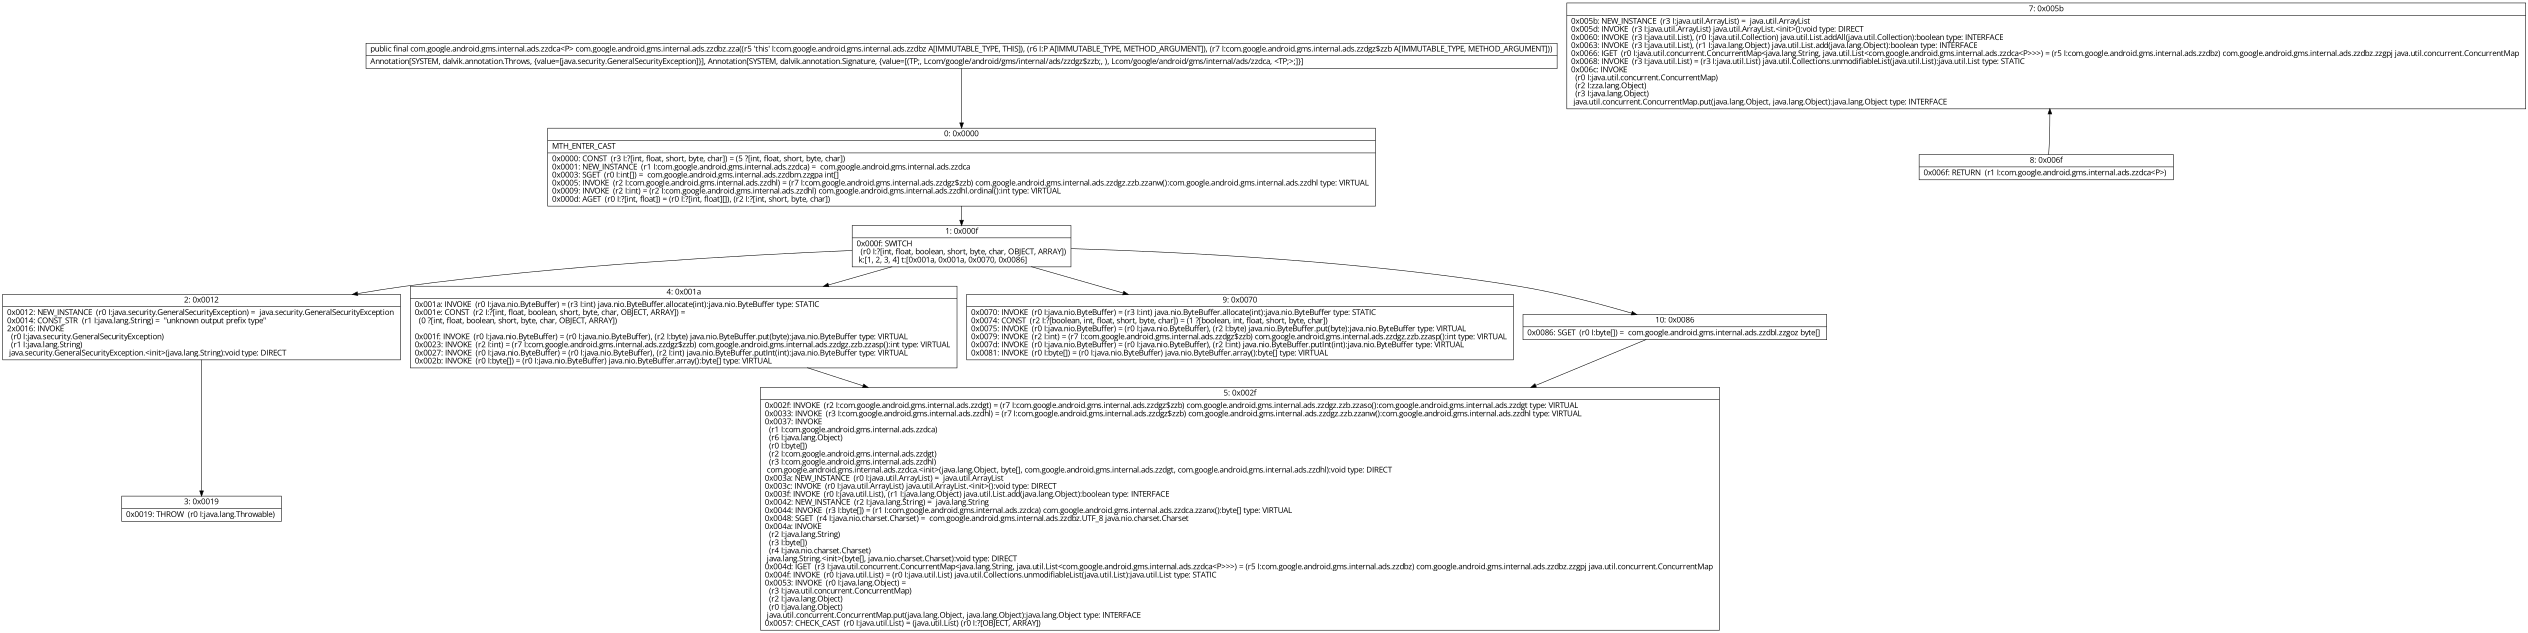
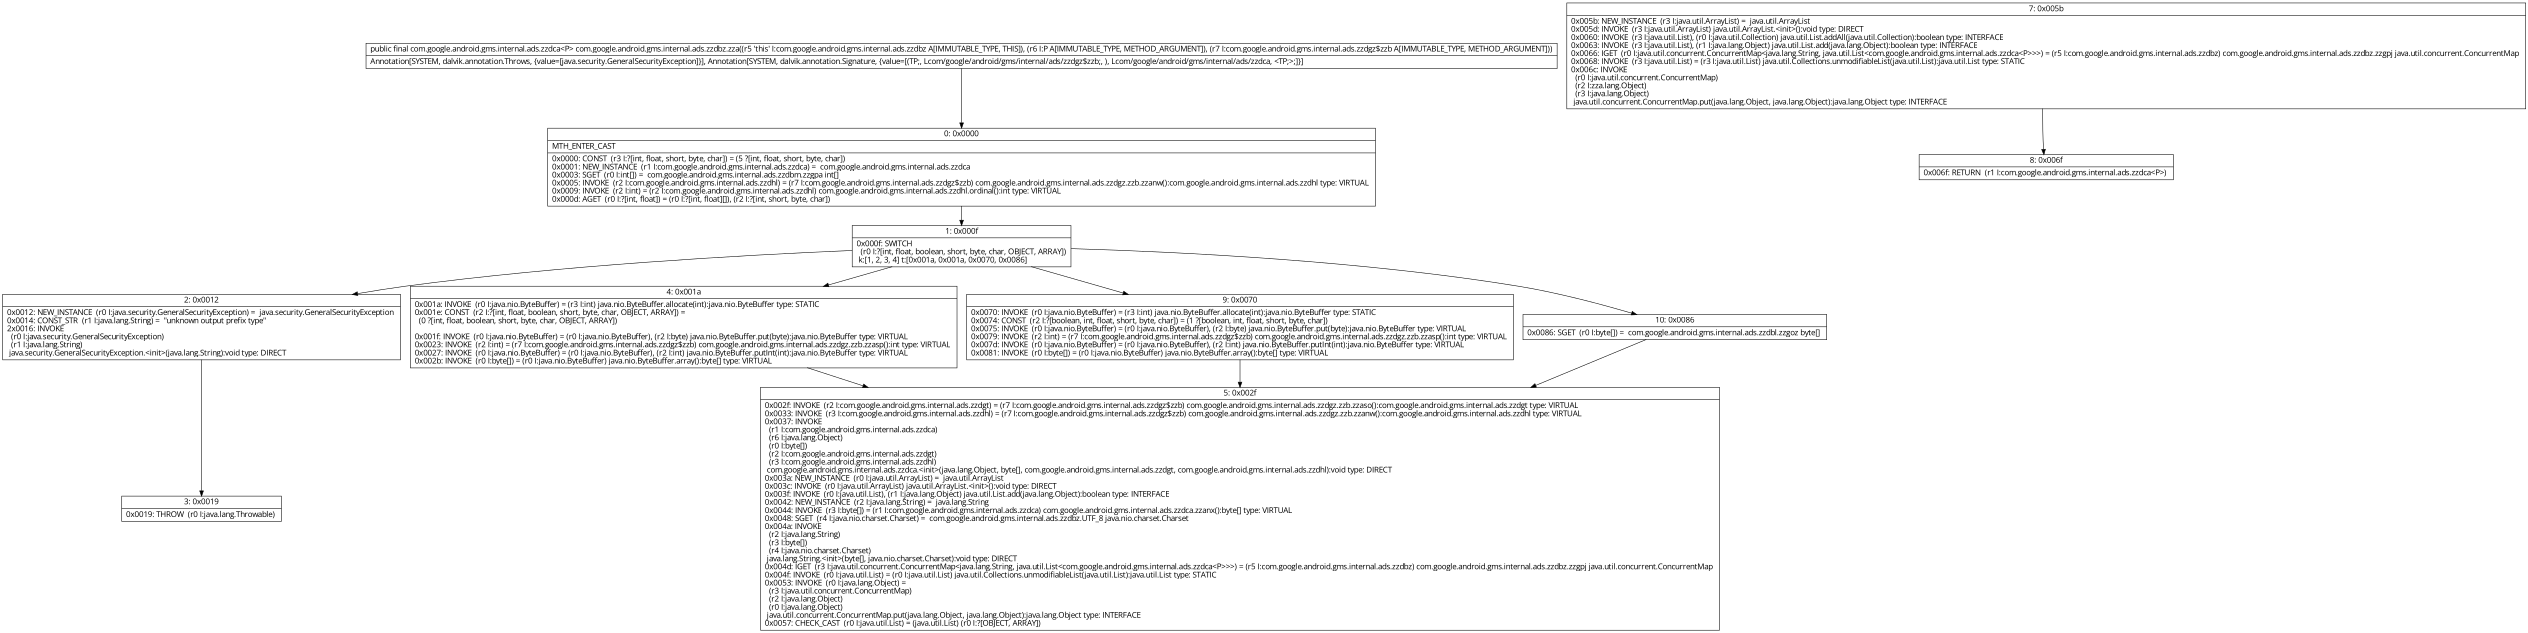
(2050, 134) -> (2043, 129)
none -> (1240, 371)
